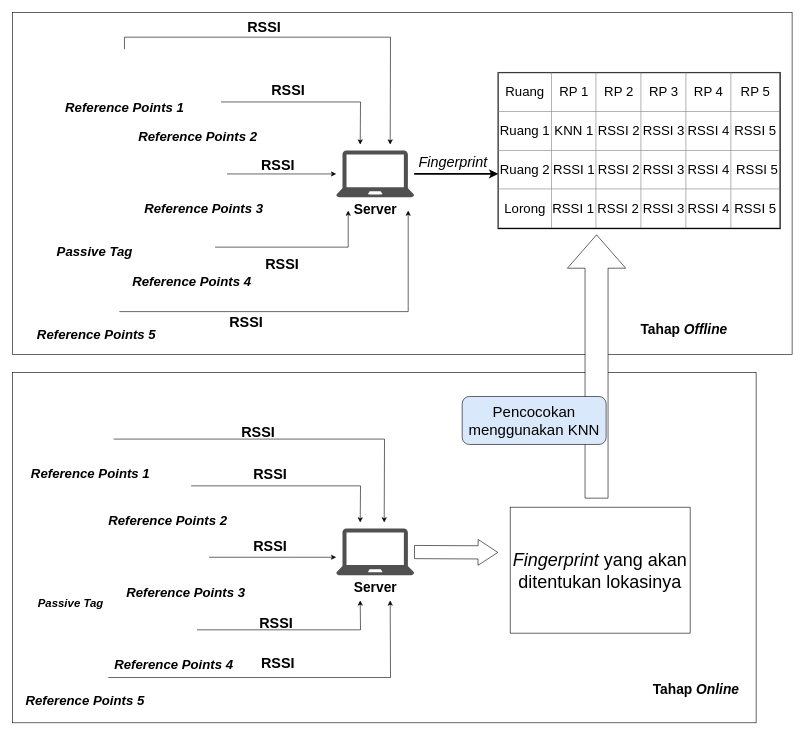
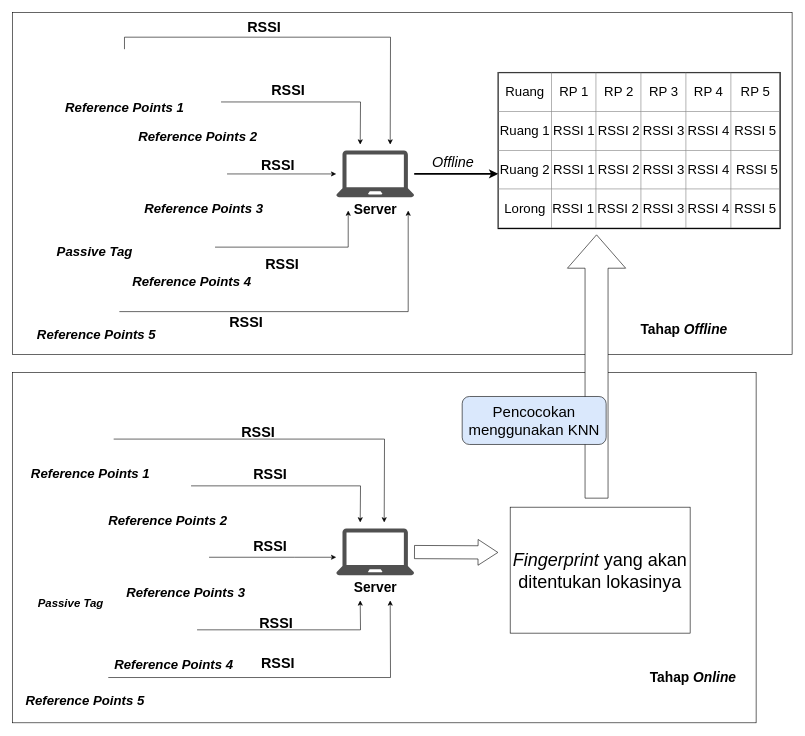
(628, 136) -> (628, 136)
(453, 162) -> (453, 162)
(696, 689) -> (693, 677)
